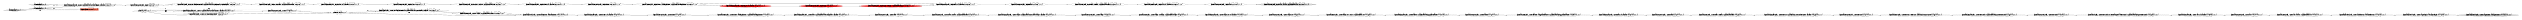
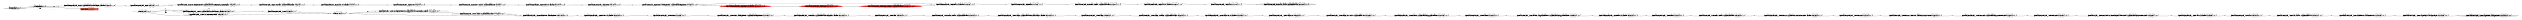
(40, 5) -> none
